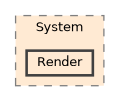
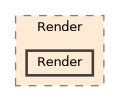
(60, 28) -> (60, 28)
